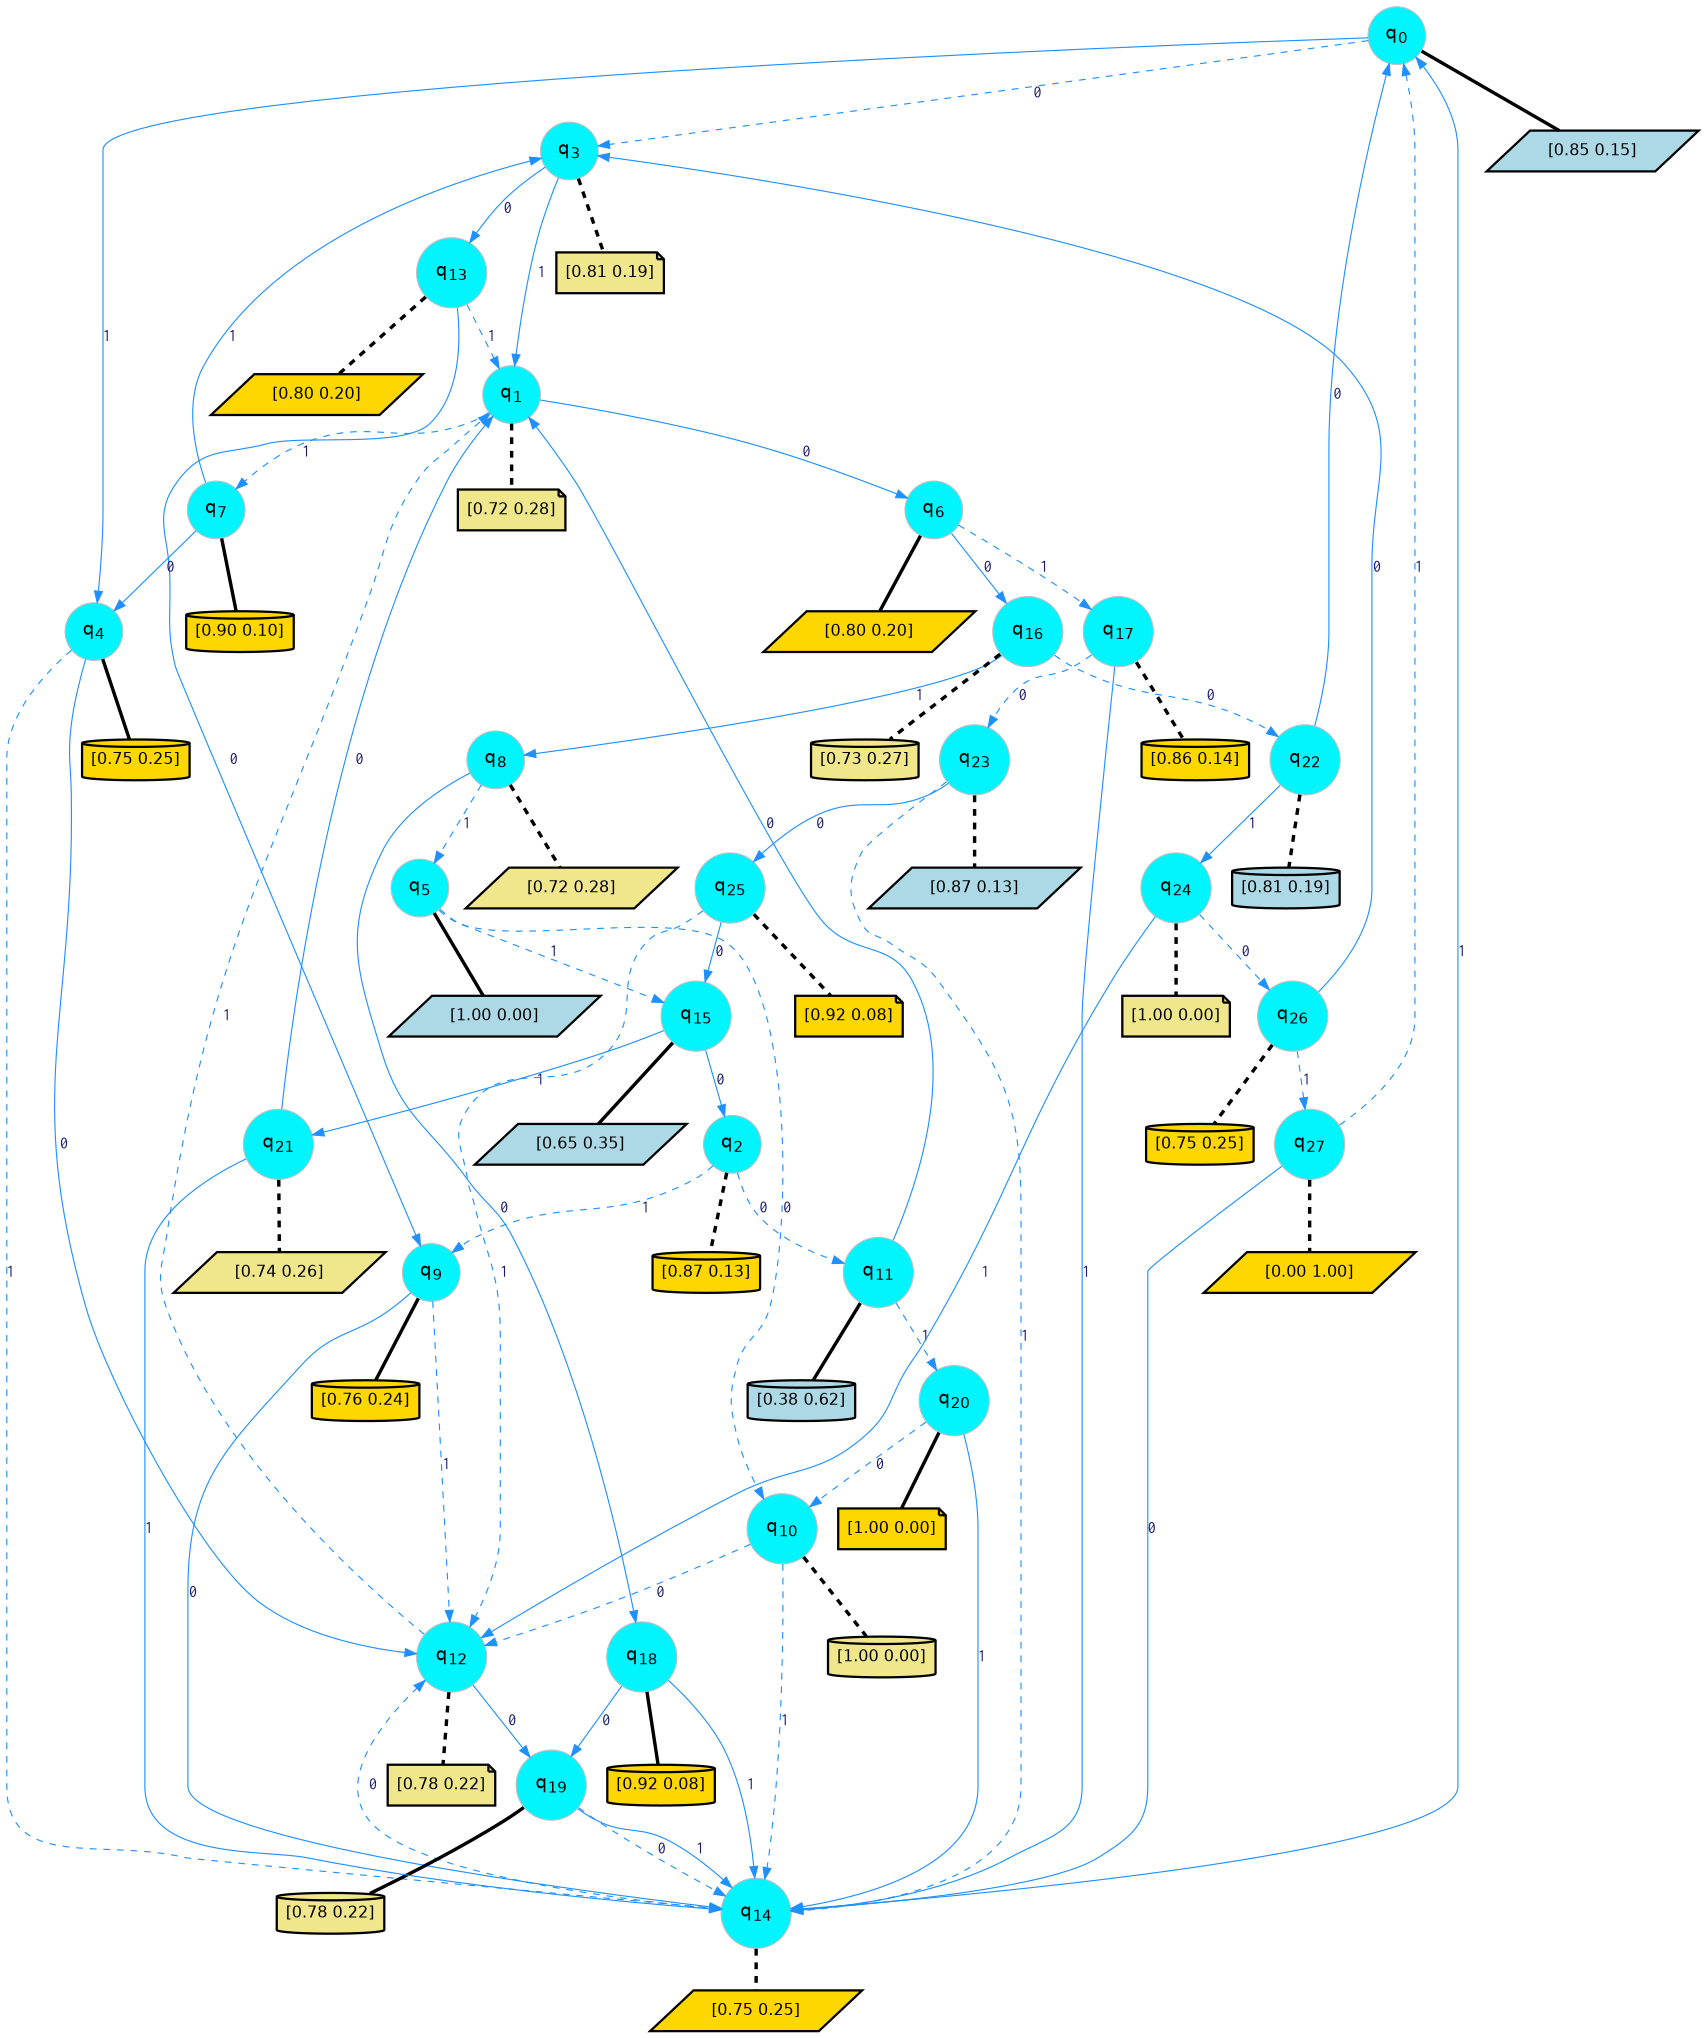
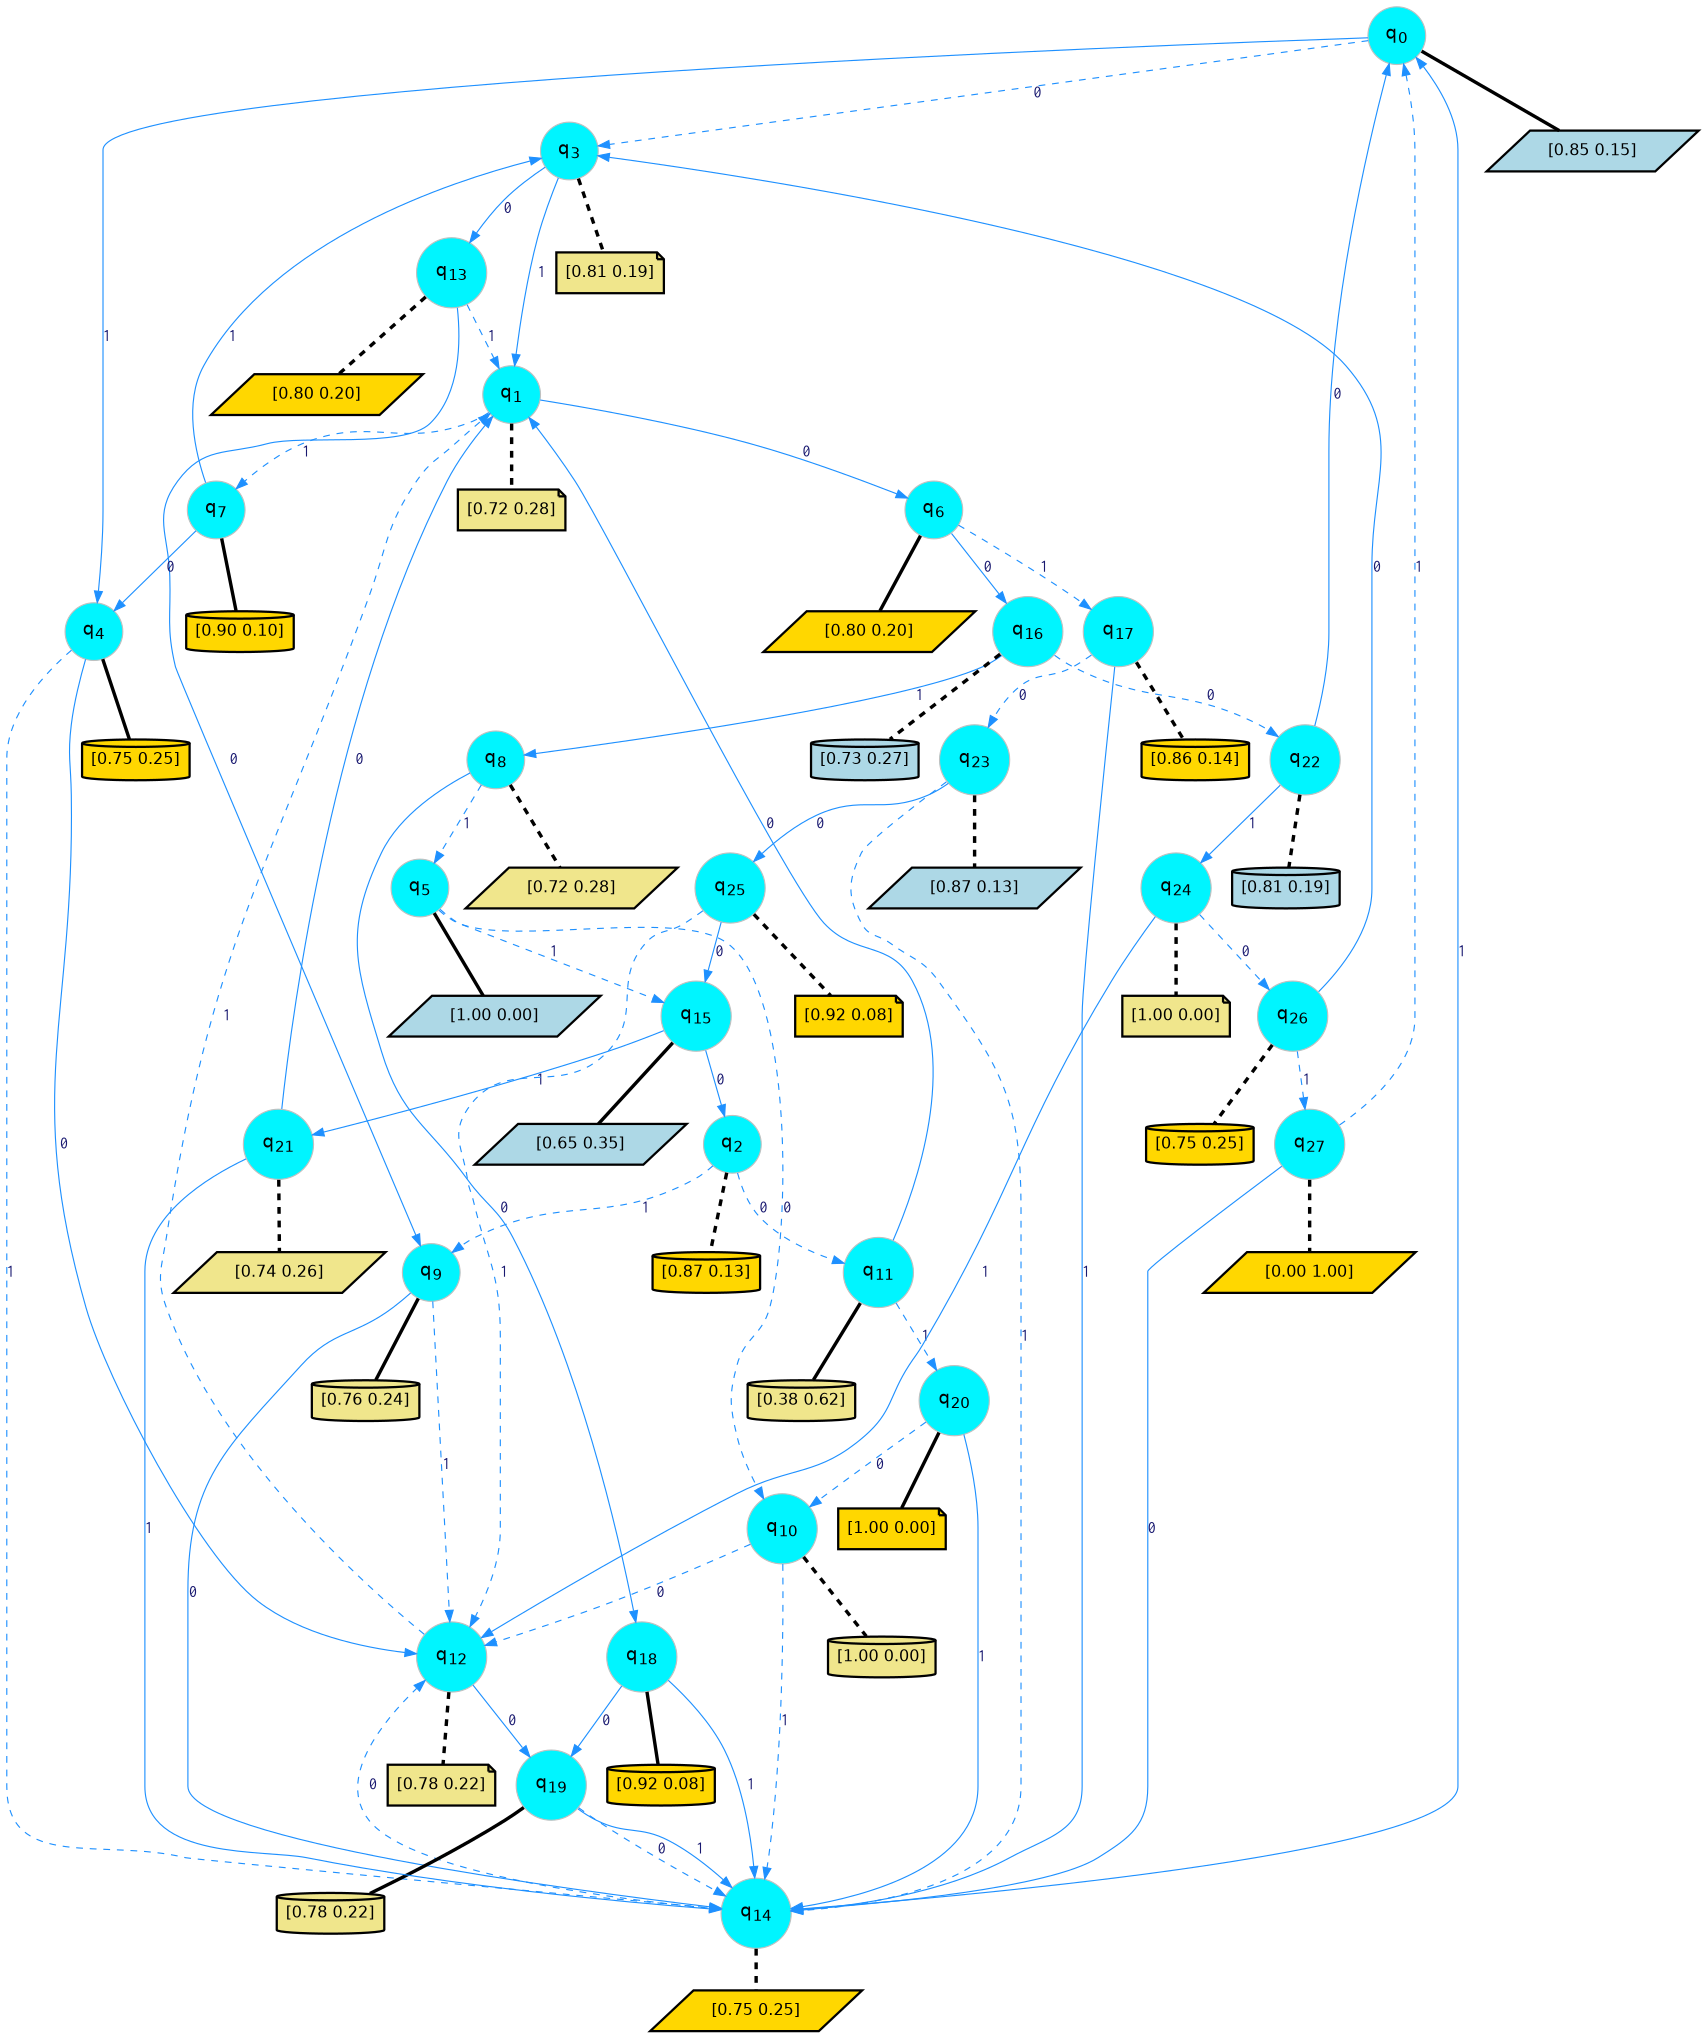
(865, 760) -> (865, 760)
(366, 1401) -> (366, 1401)
(801, 1401) -> (801, 1401)
